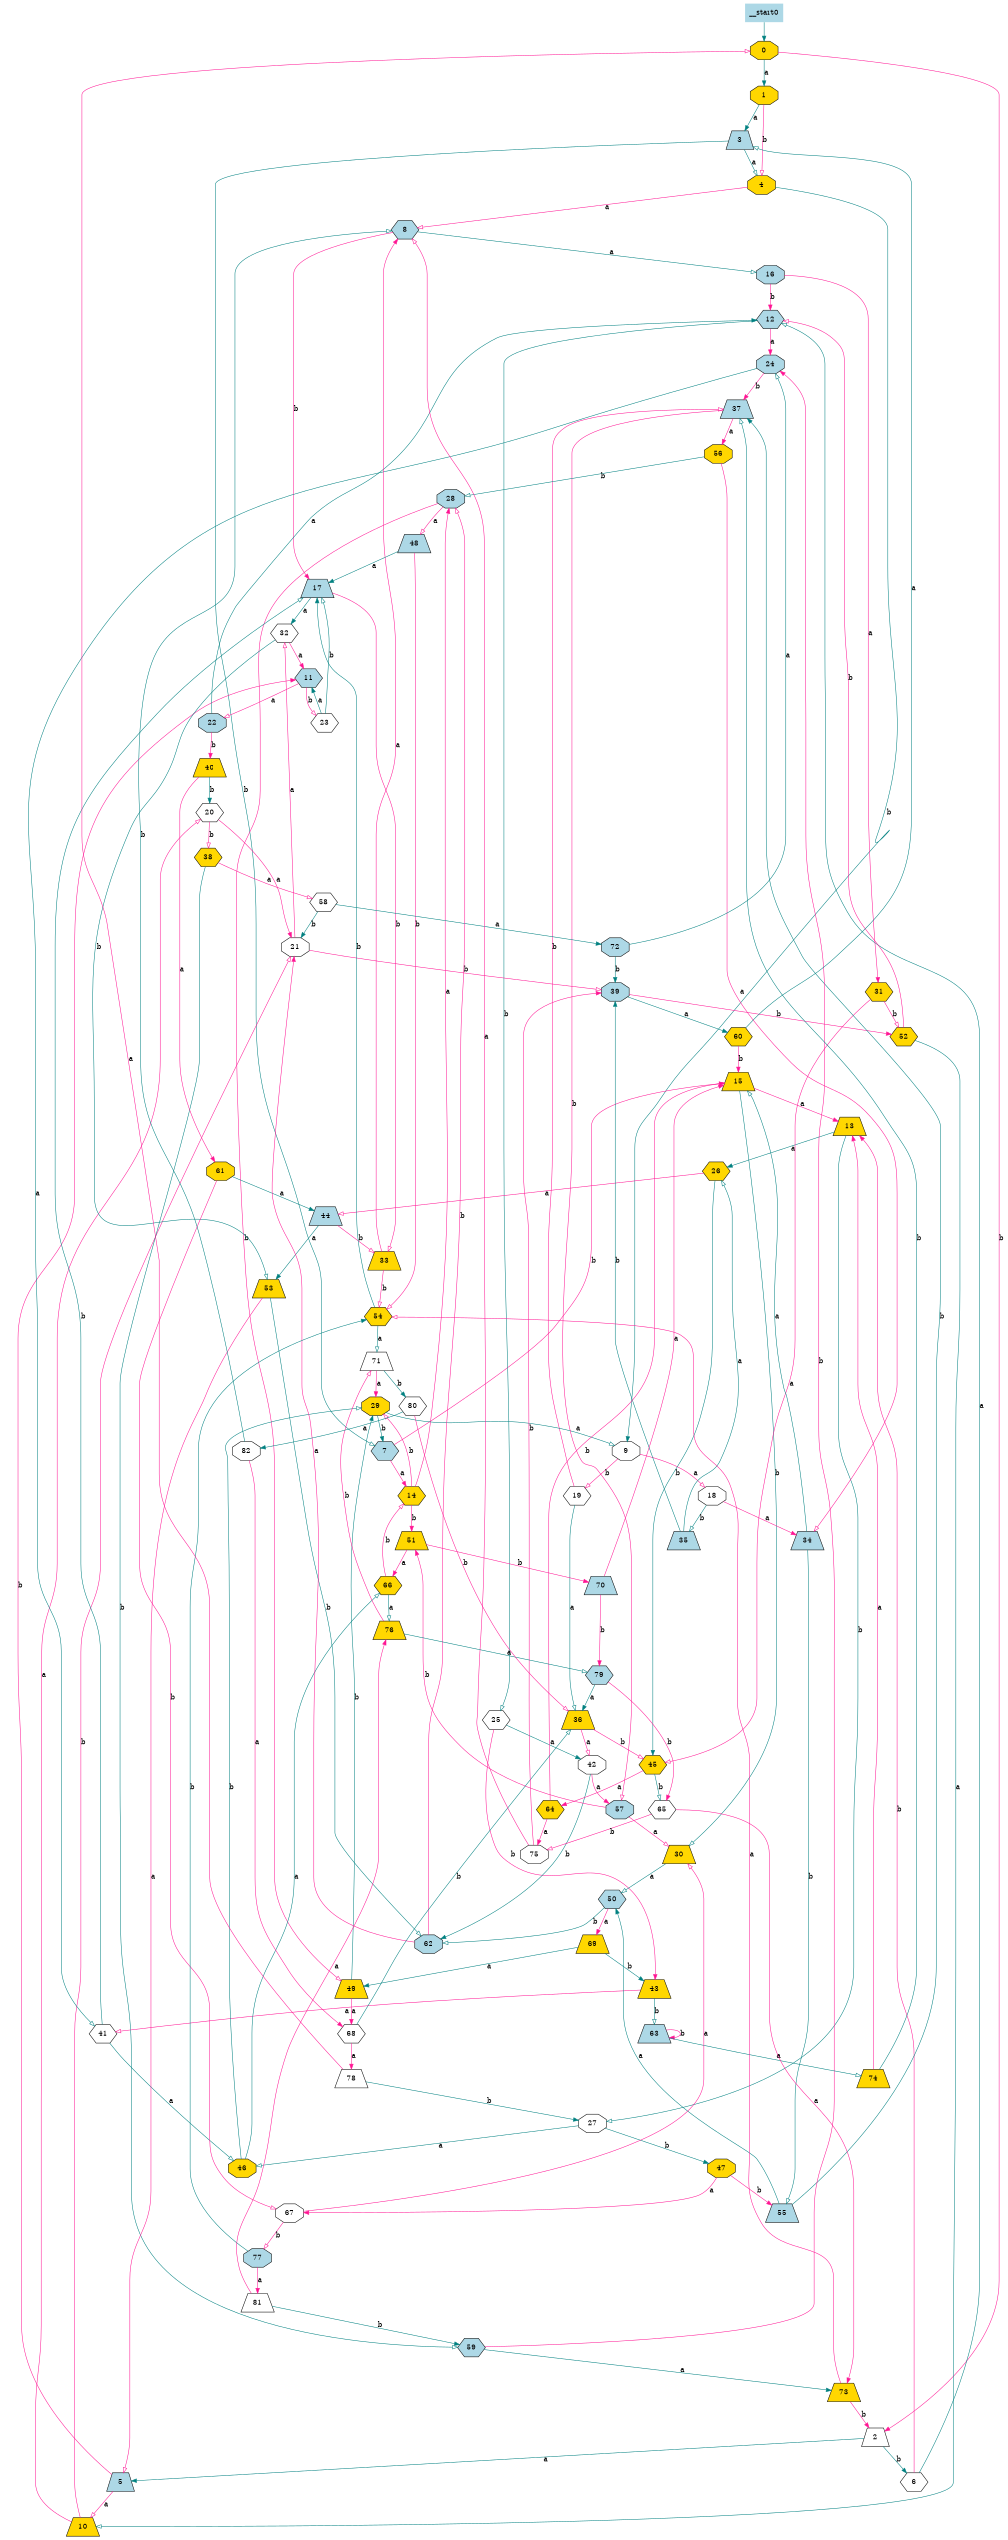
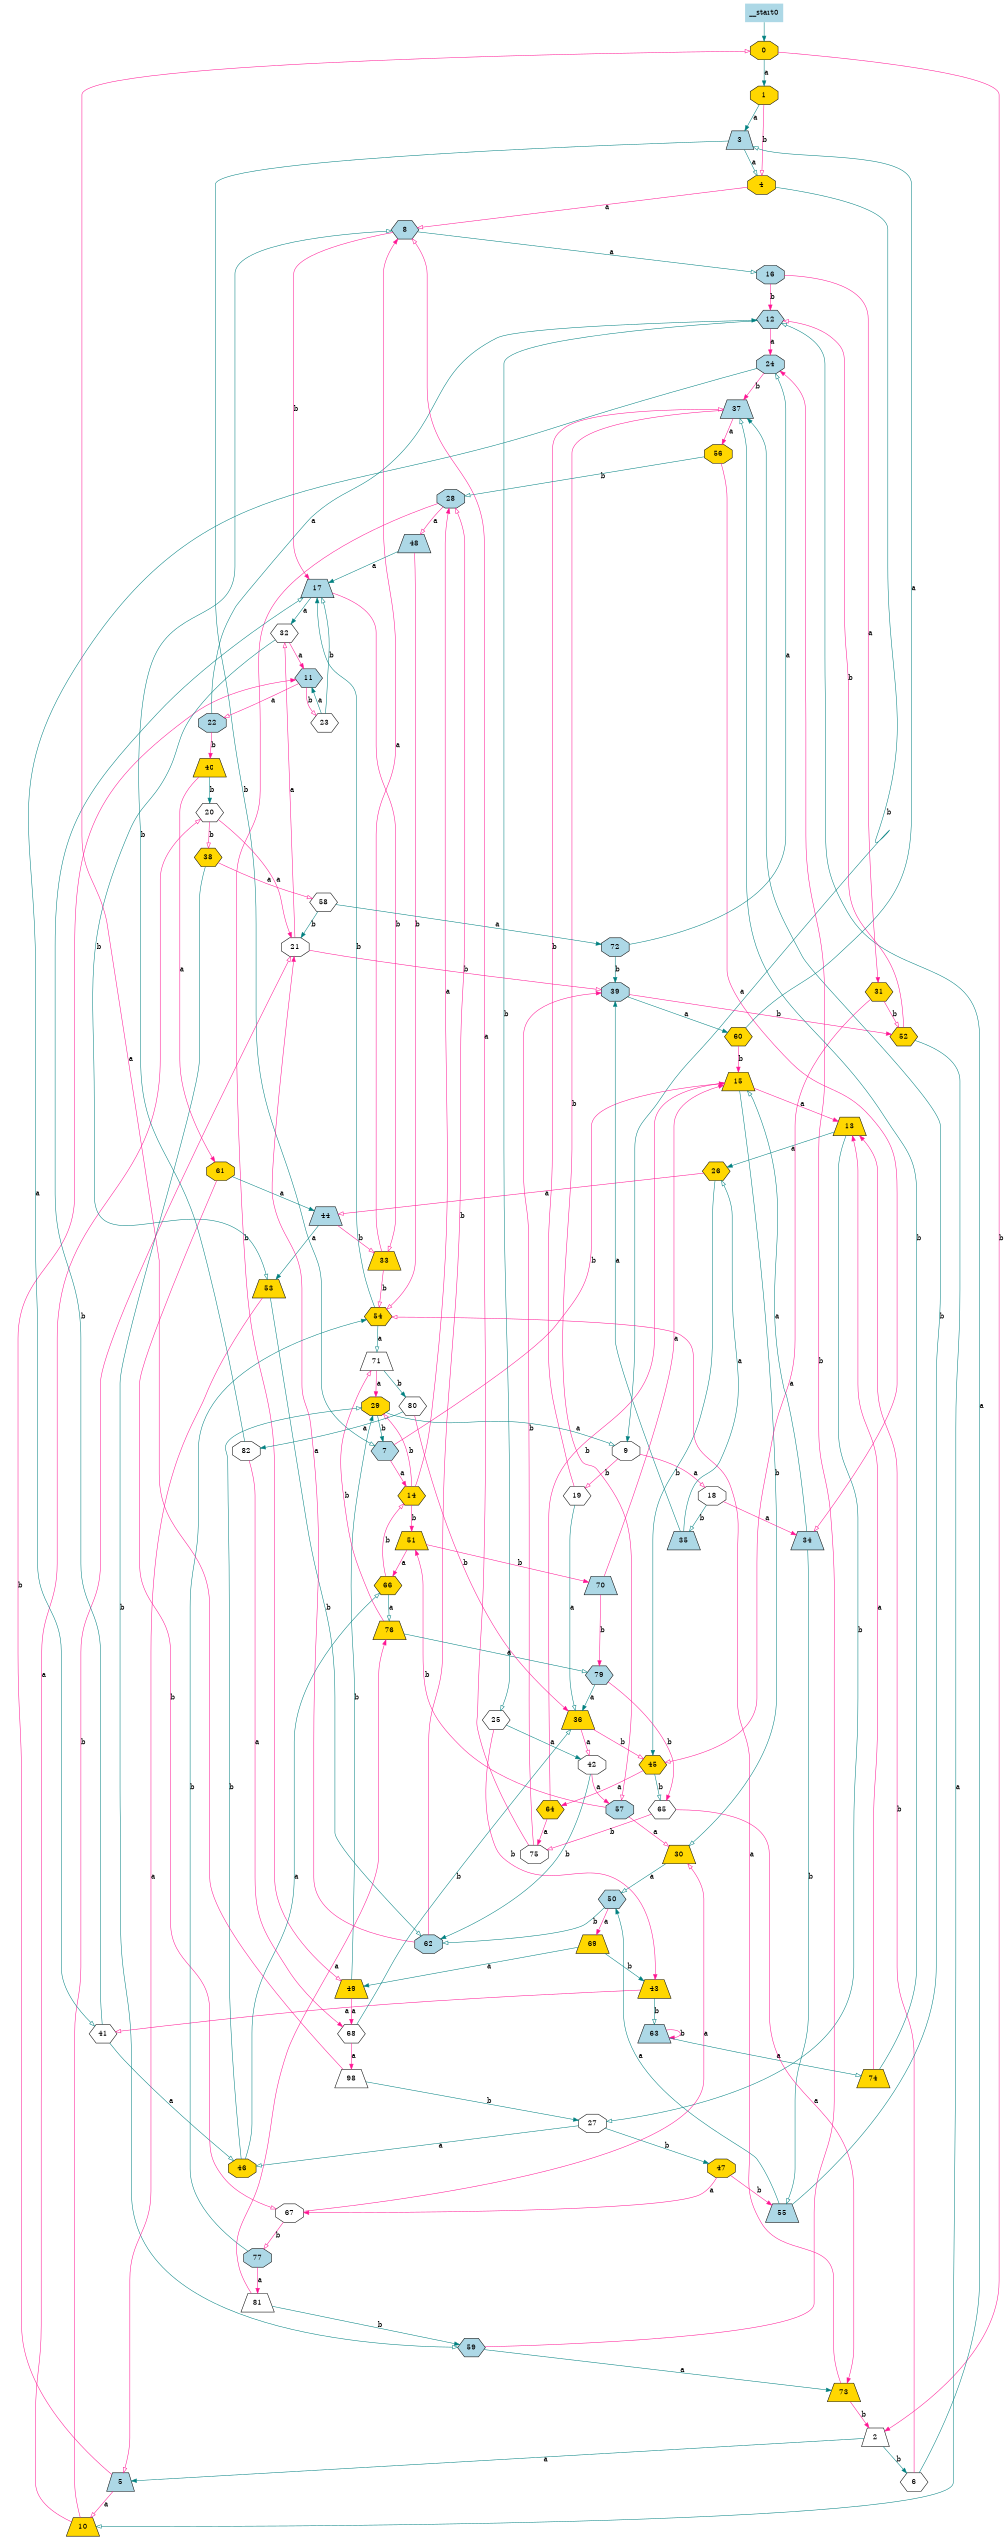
(618, 1261) -> (618, 1261)
(467, 1574) -> (467, 1574)
(351, 2079) -> (351, 2079)
